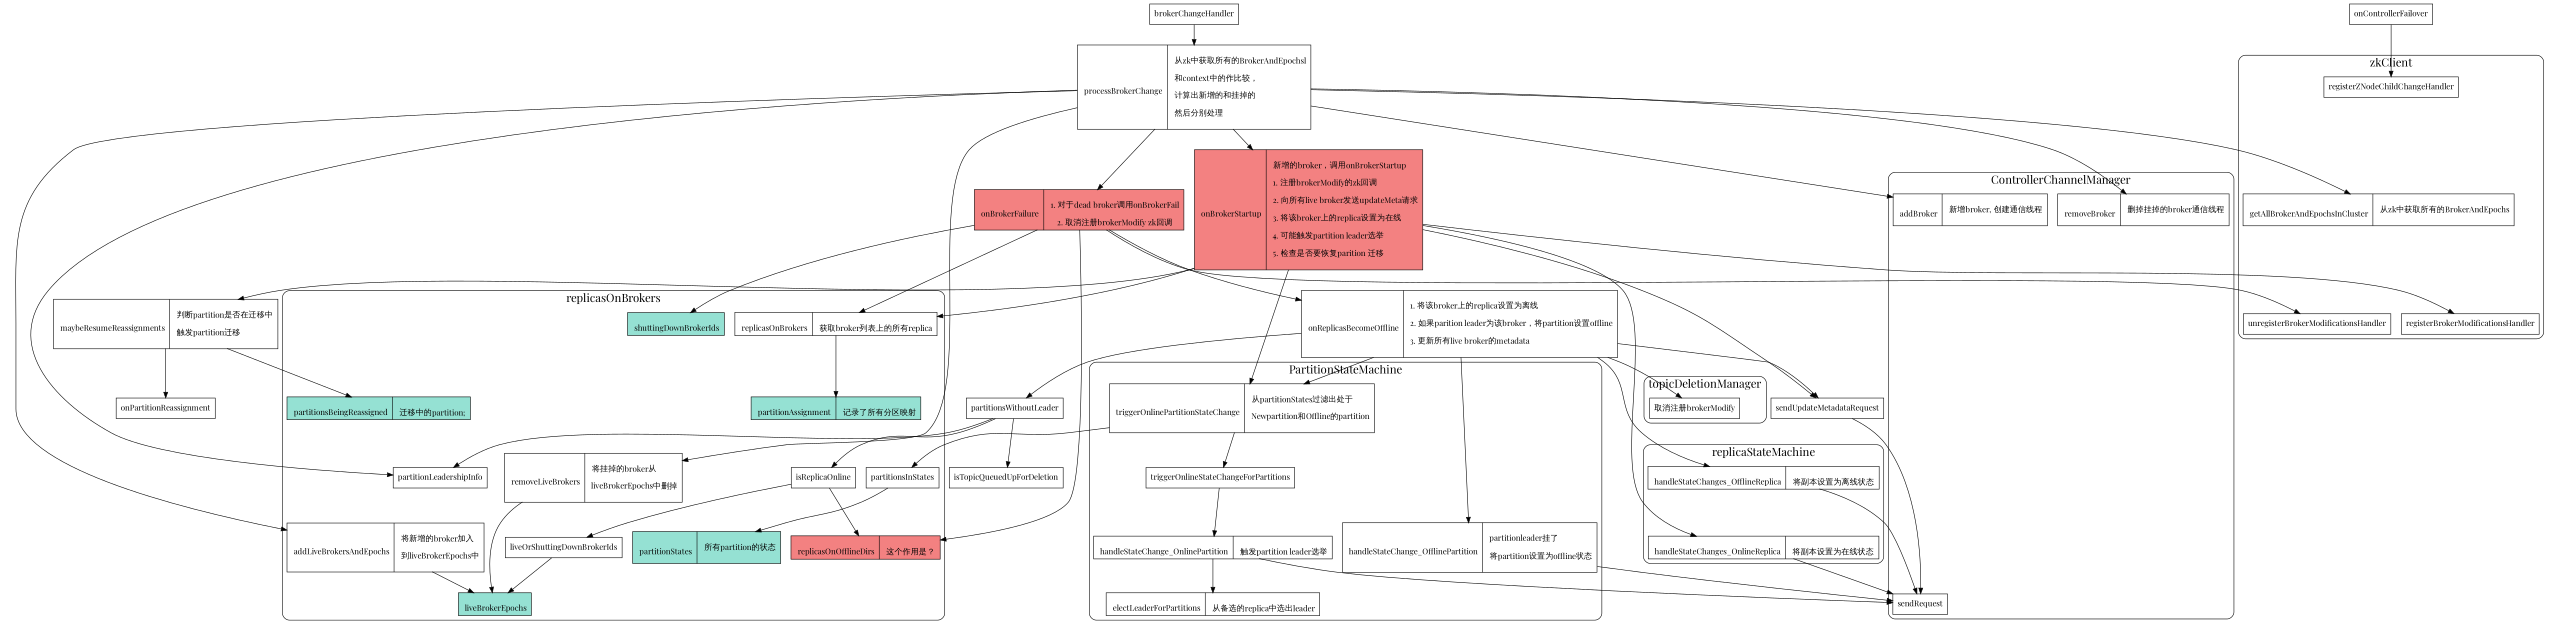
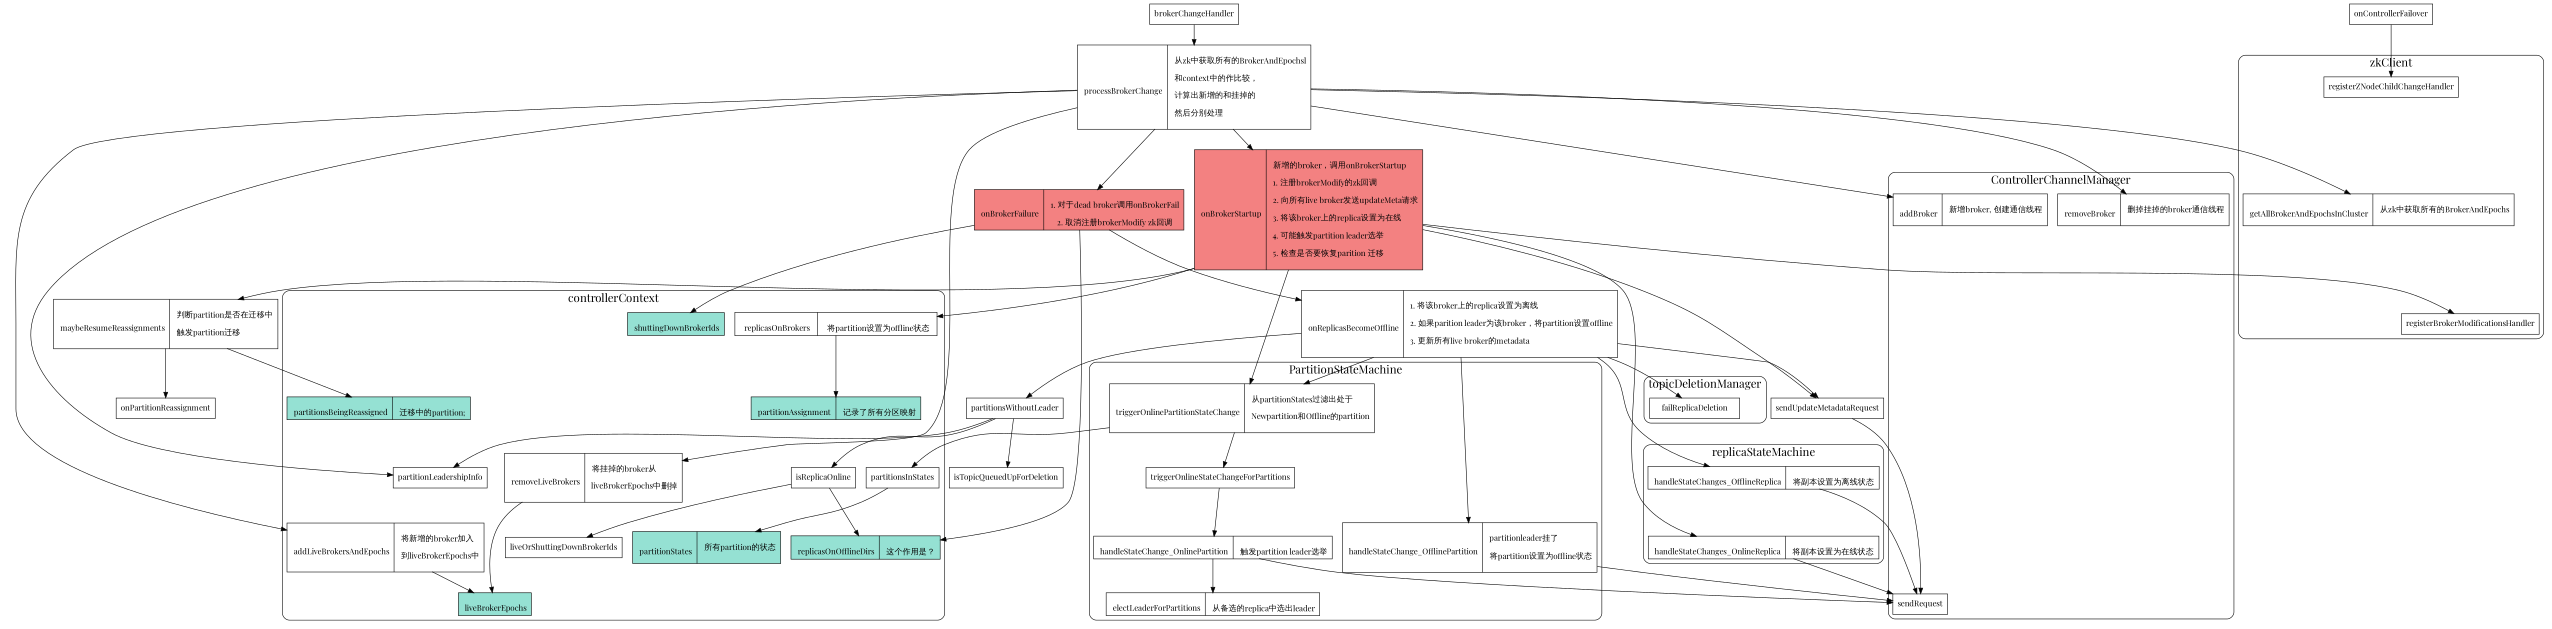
(955, 268) -> none
(614, 299) -> (614, 299)
(2317, 324) -> none
(875, 328) -> (877, 328)
(1695, 408) -> (1695, 408)
(866, 548) -> (866, 548)
(532, 574) -> none
